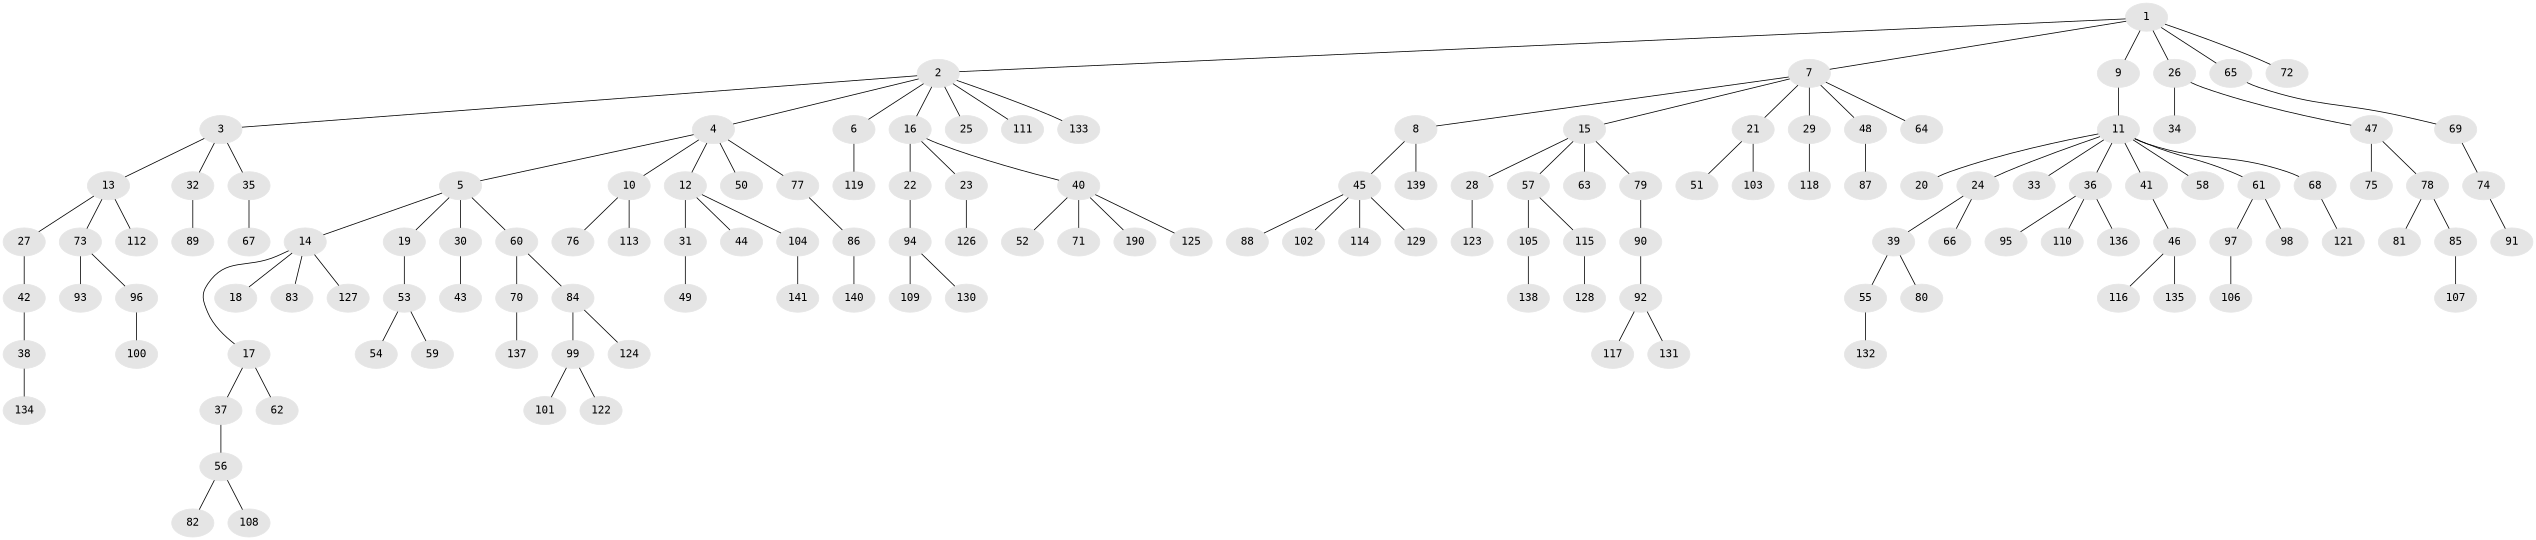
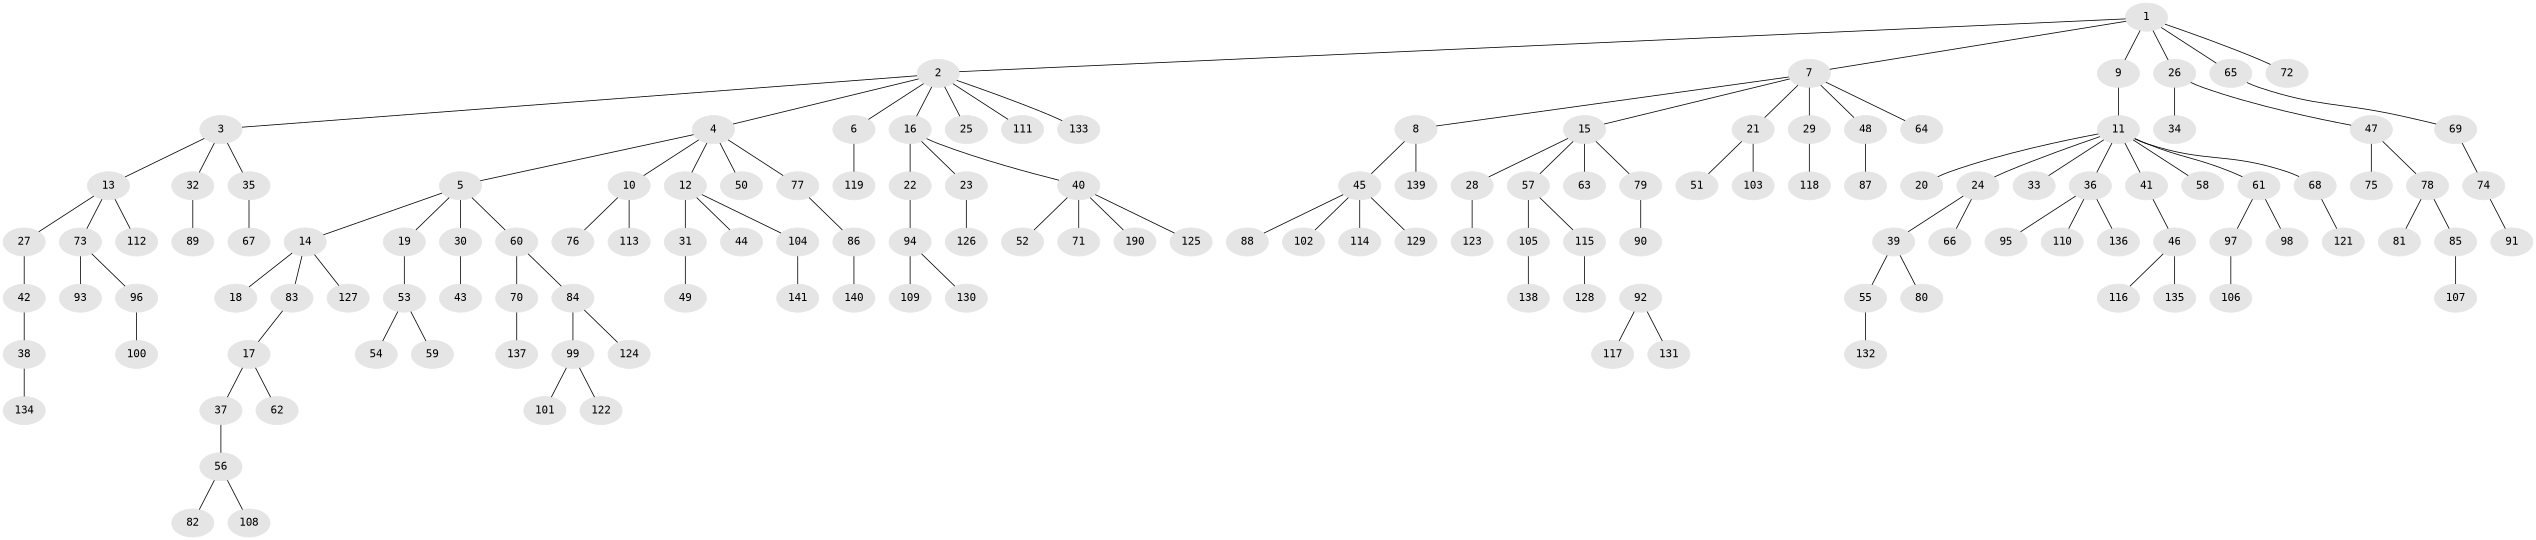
(1641, 270) -> none
(213, 277) -> (270, 326)
